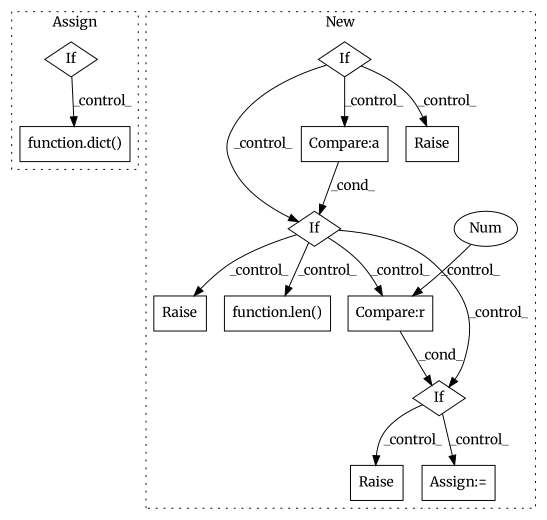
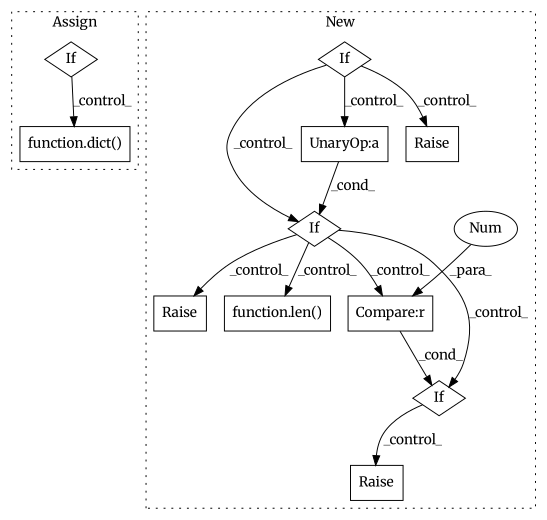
(345, 144) -> (345, 144)
(471, 271) -> (471, 271)
(459, 483) -> none
